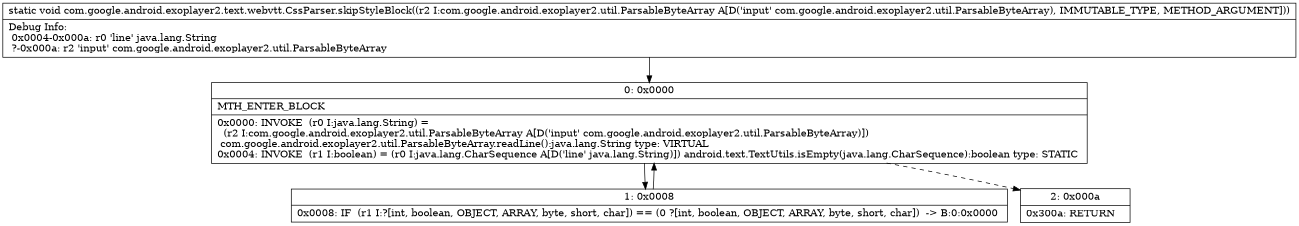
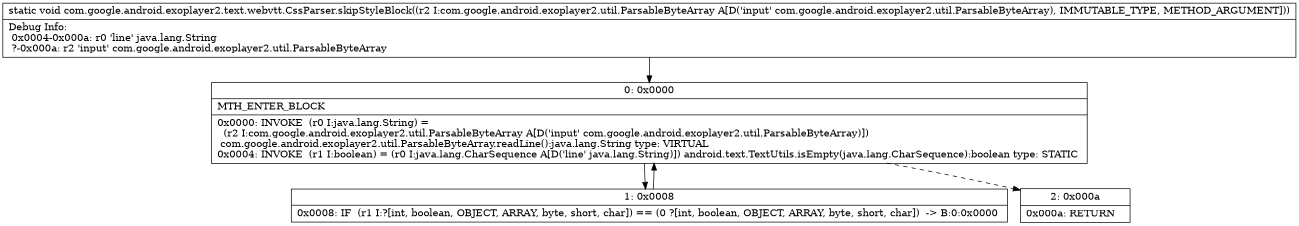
(1075, 214) -> (1075, 214)
